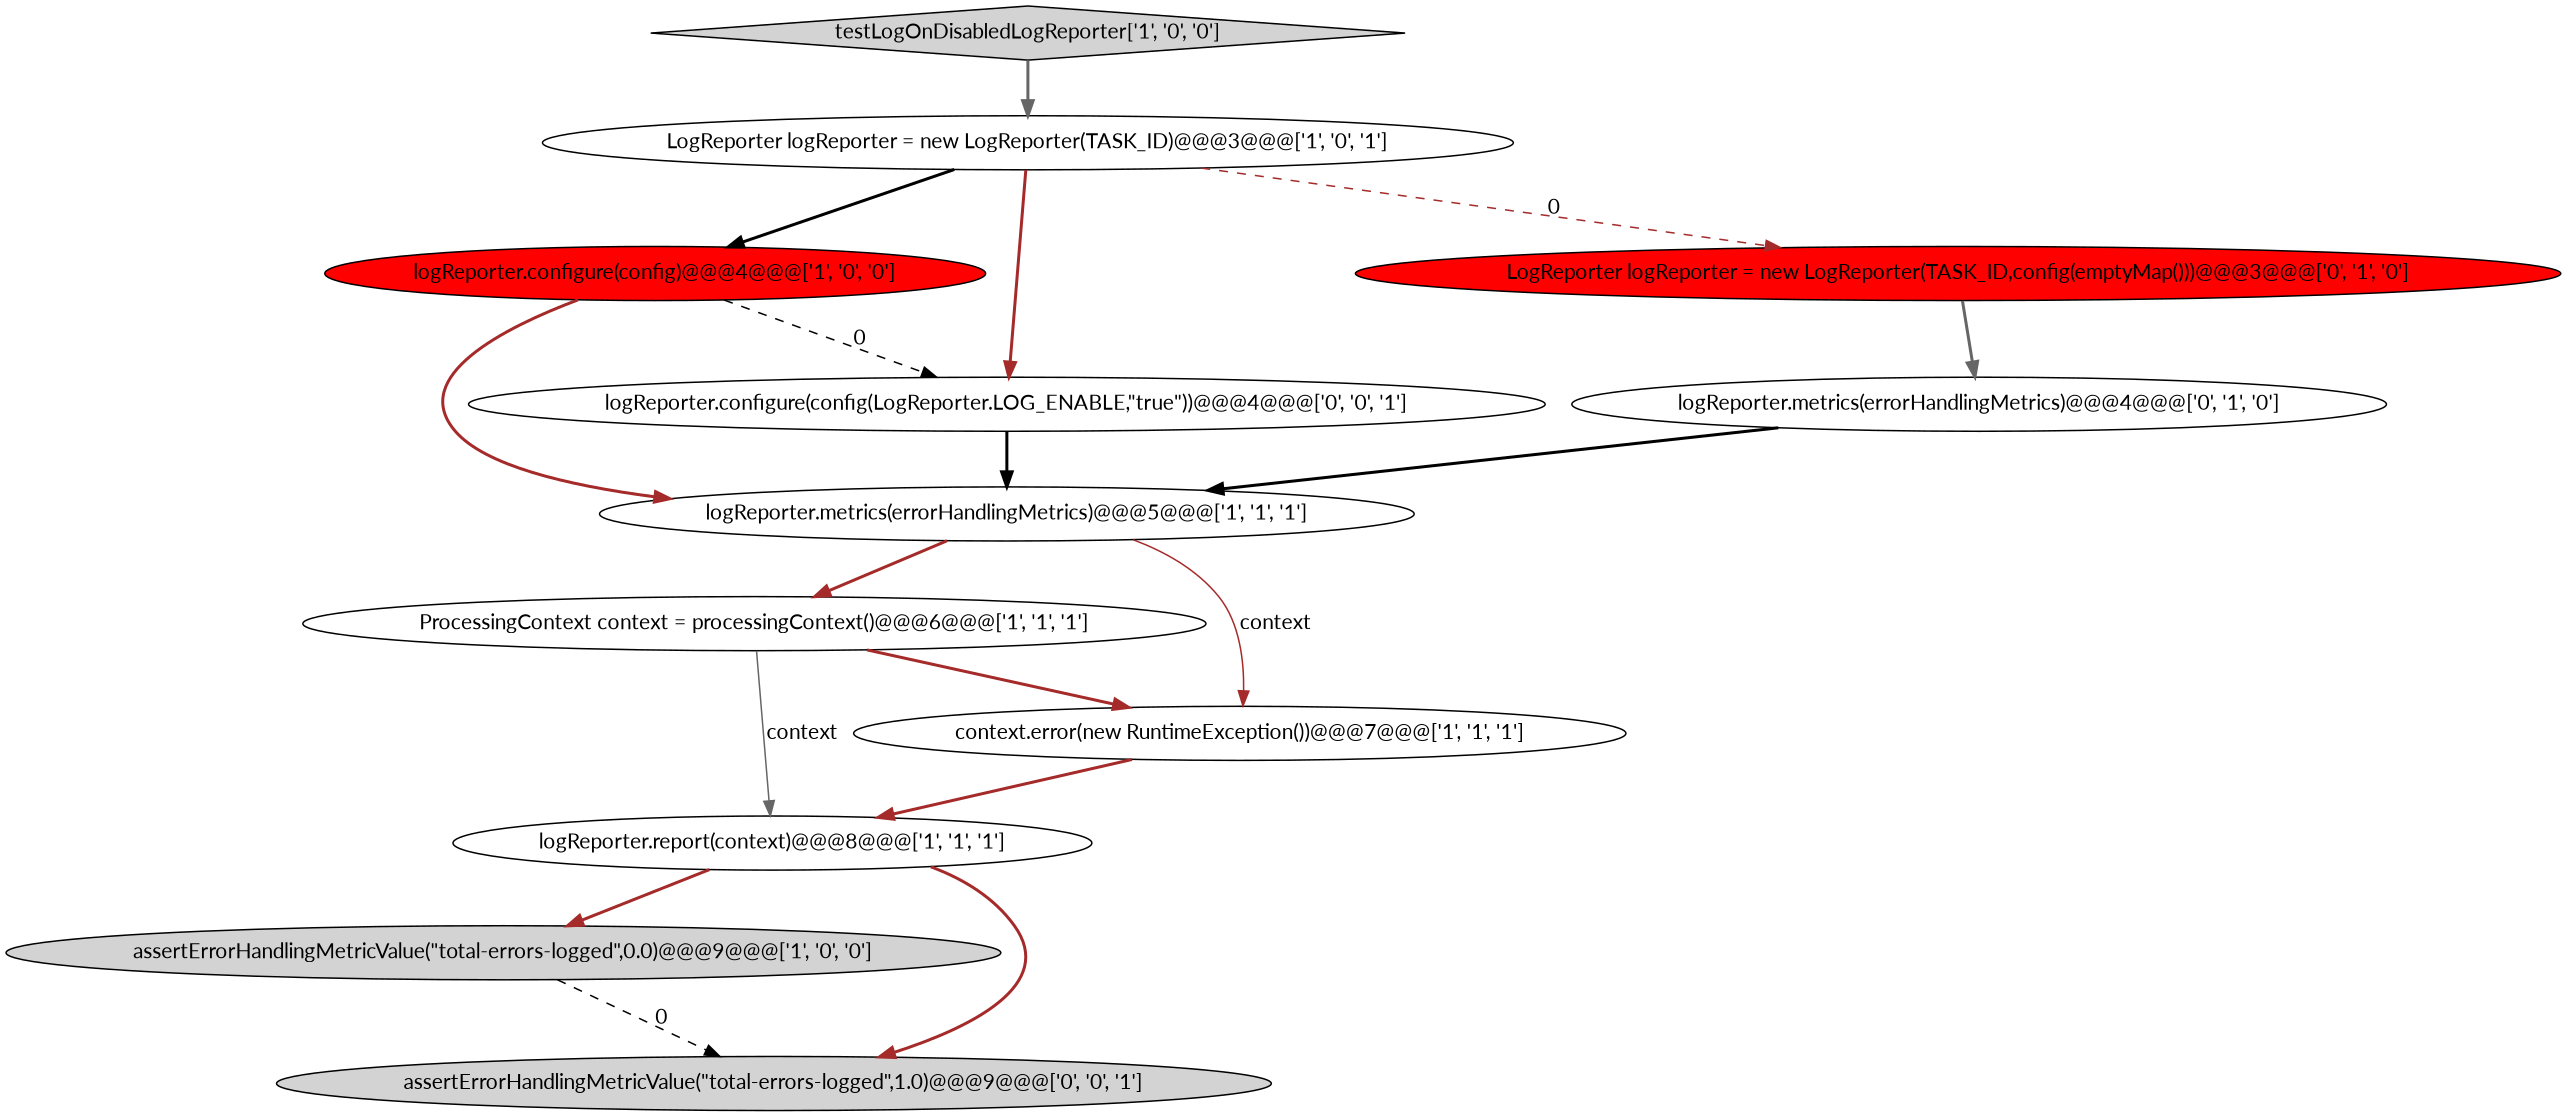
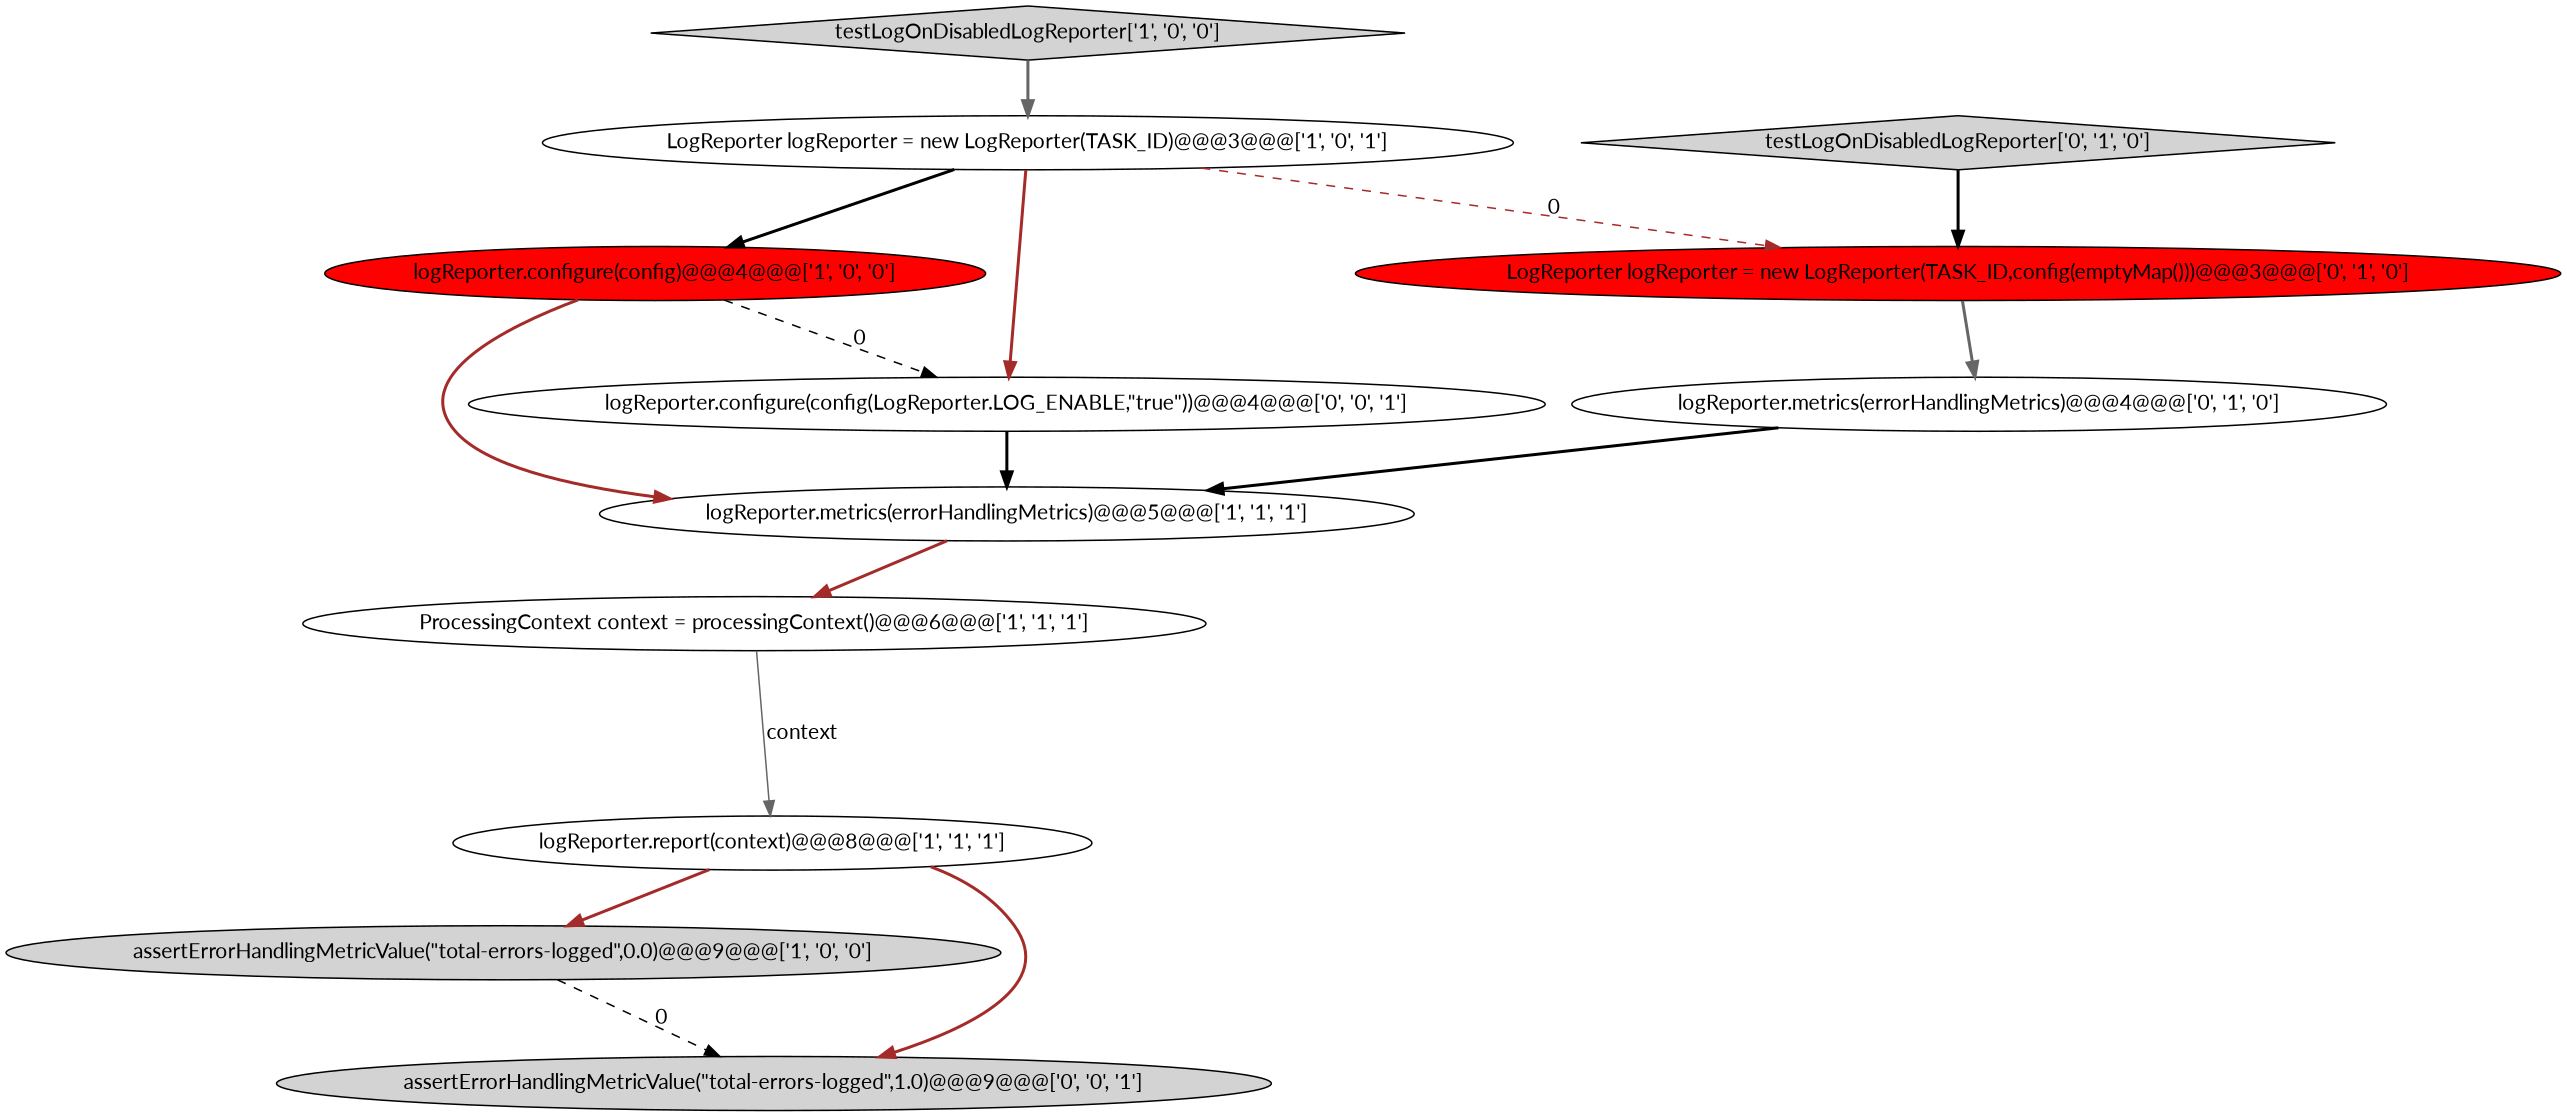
none -> (1958, 143)
(1240, 733) -> none
